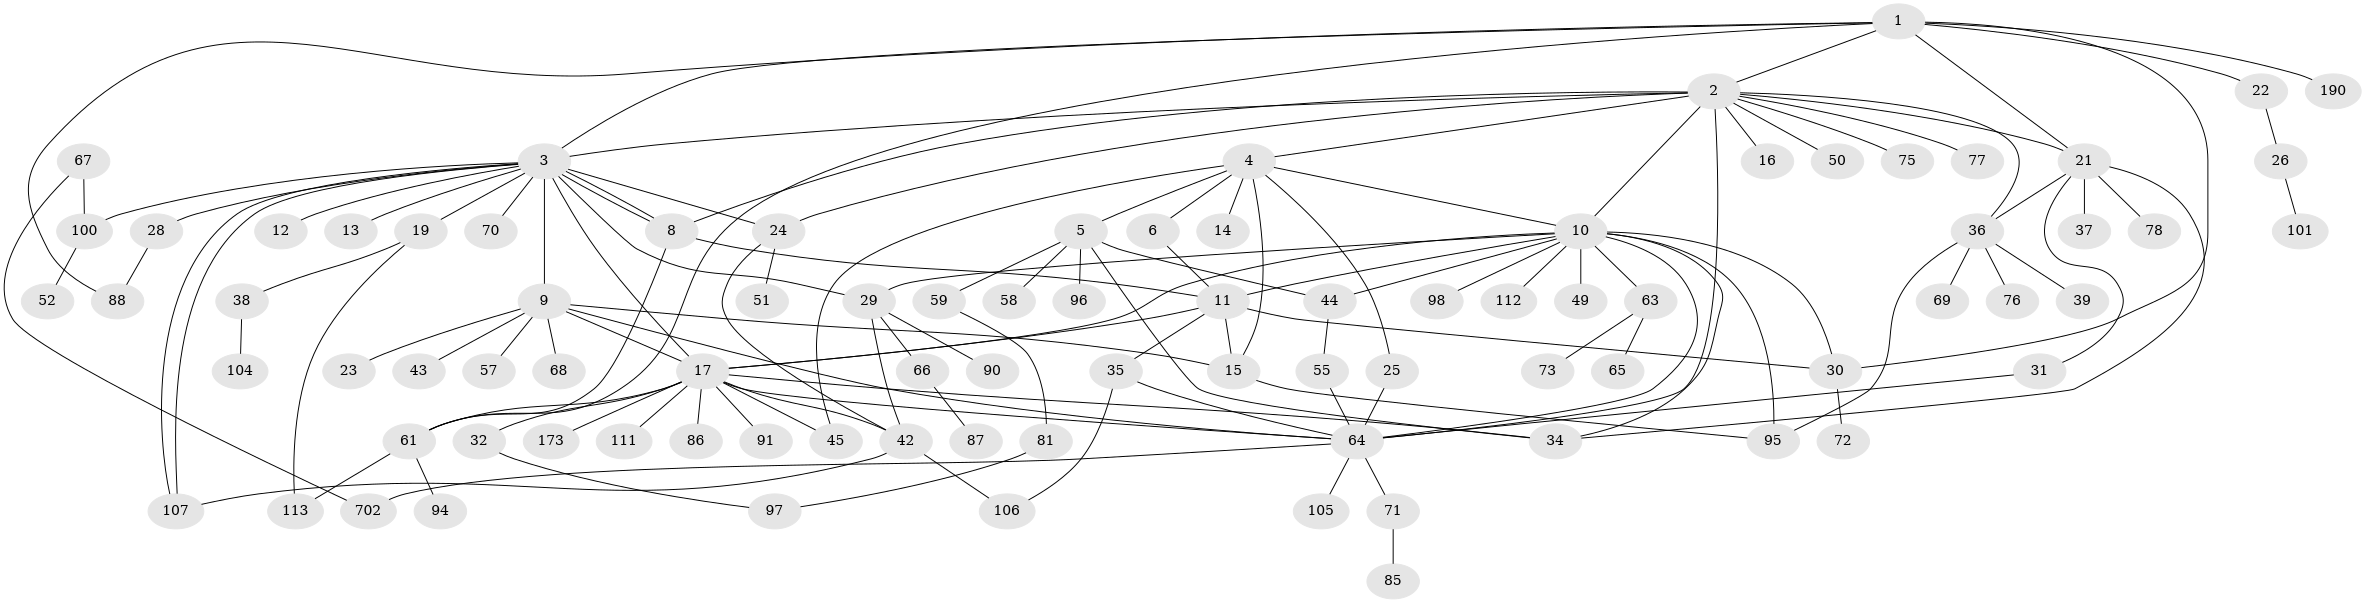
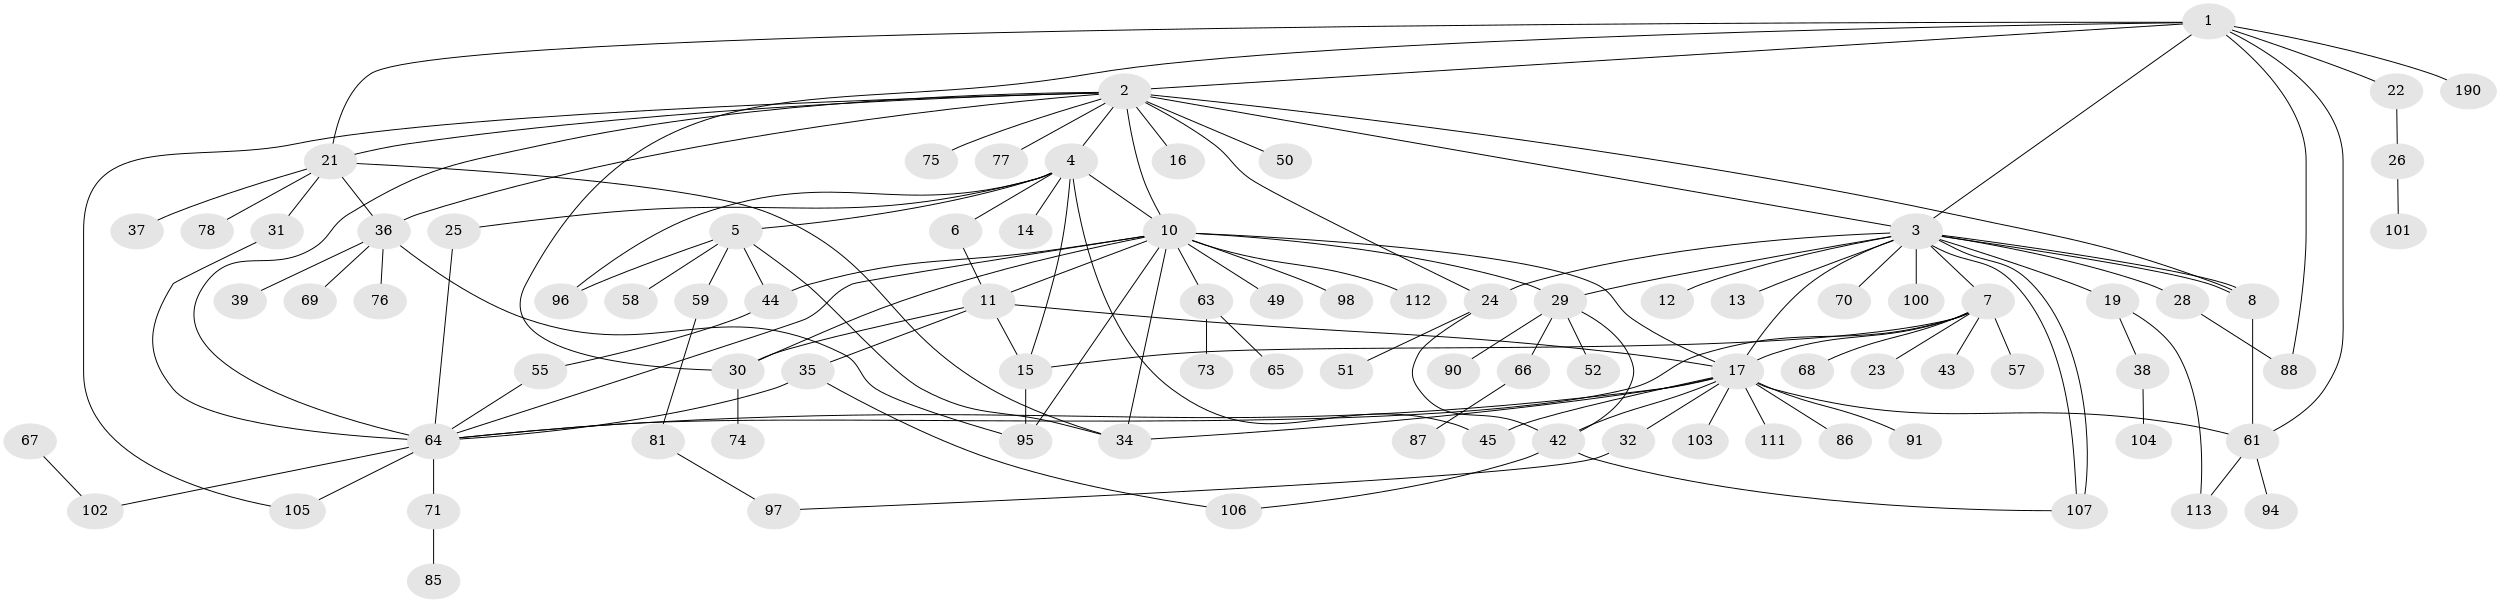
none -> (374, 132)
none -> (804, 193)
(84, 196) -> none
(67, 265) -> (1577, 336)
(946, 270) -> none
(544, 301) -> (1988, 301)
(551, 441) -> (1700, 441)
(1843, 441) -> (738, 441)
(368, 511) -> (95, 511)
